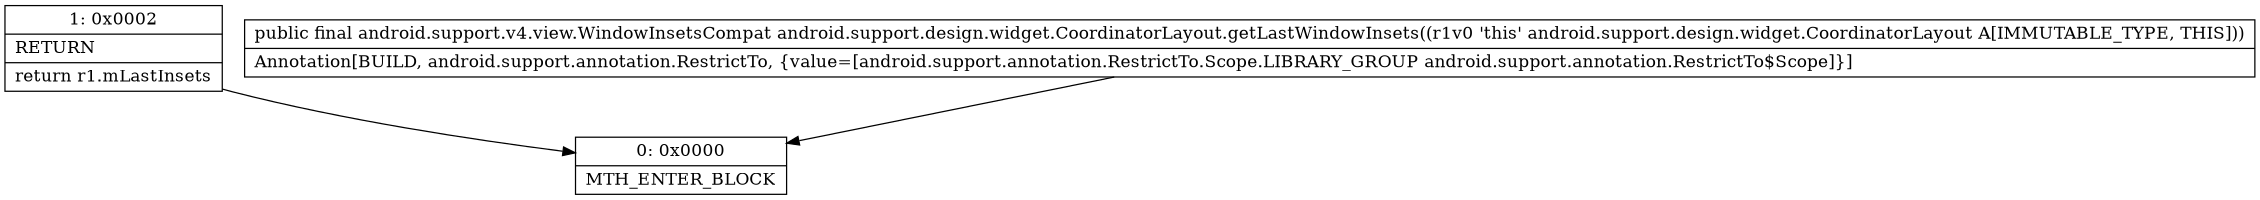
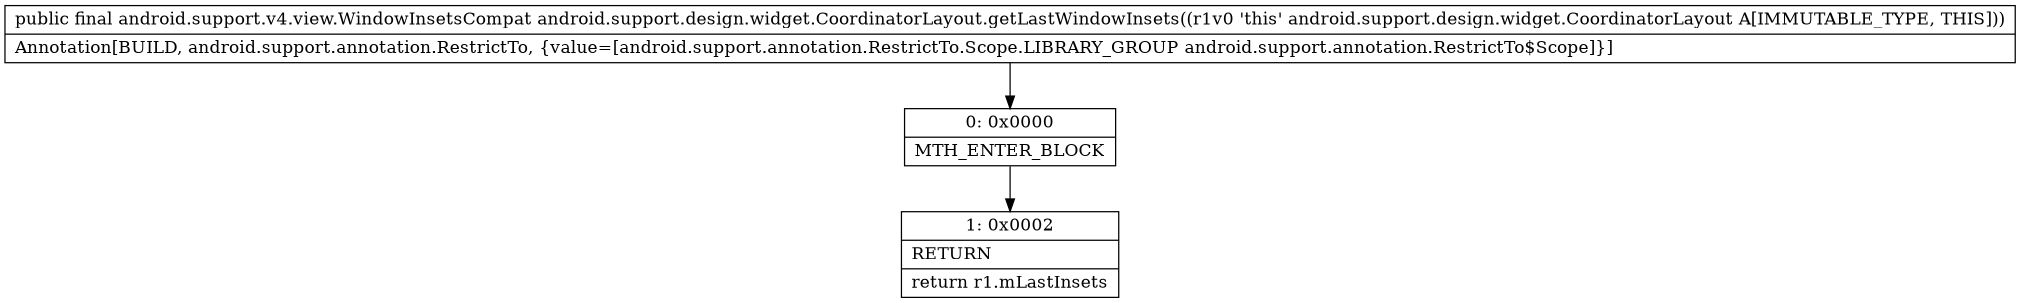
(392, 125) -> (1010, 183)
